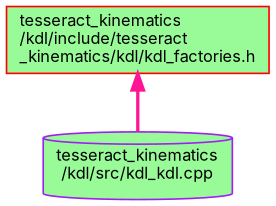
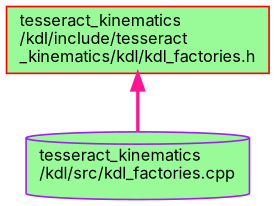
(138, 166) -> (138, 166)
